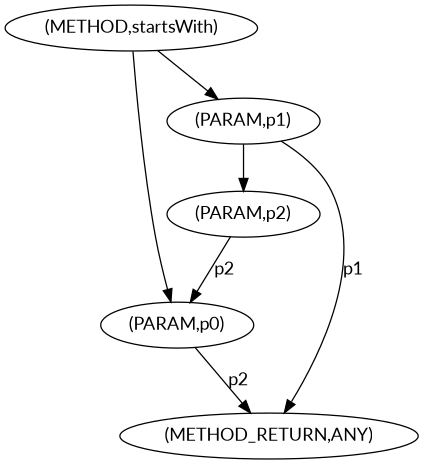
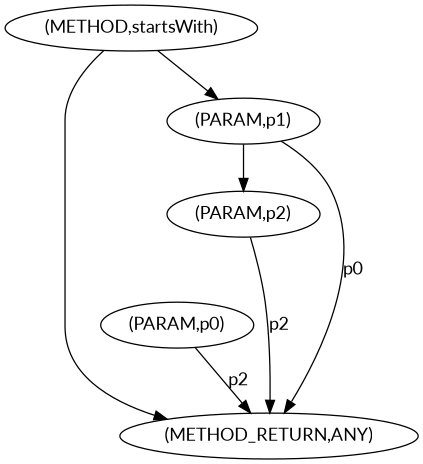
(145, 171) -> (65, 250)
(214, 264) -> (267, 318)
(353, 270) -> (353, 270)
